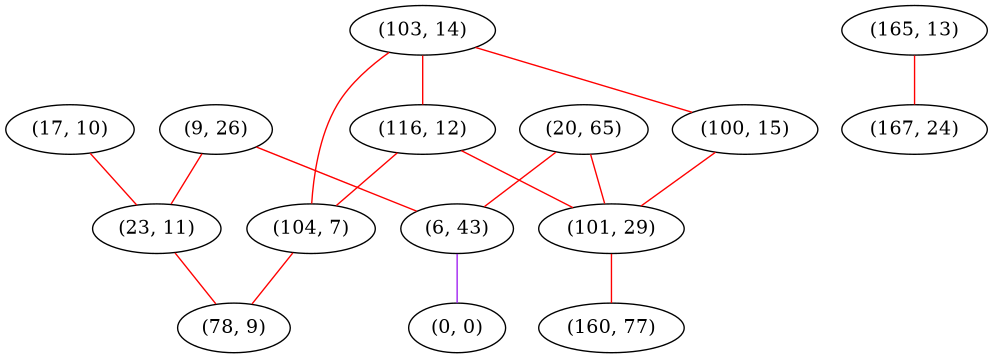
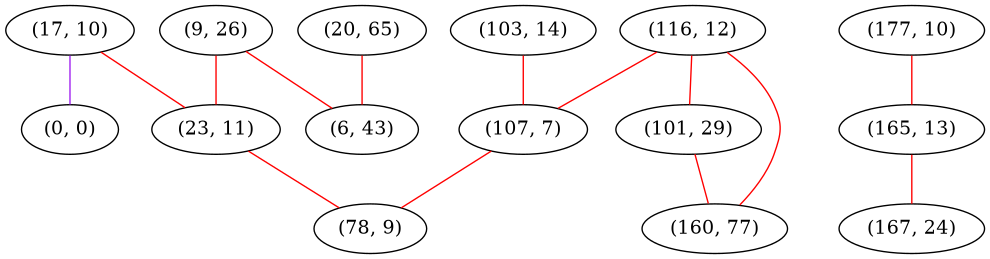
none -> (912, 30)
(423, 80) -> (780, 125)
(745, 130) -> none
(598, 179) -> none
(311, 229) -> (523, 130)
(457, 278) -> (70, 80)
